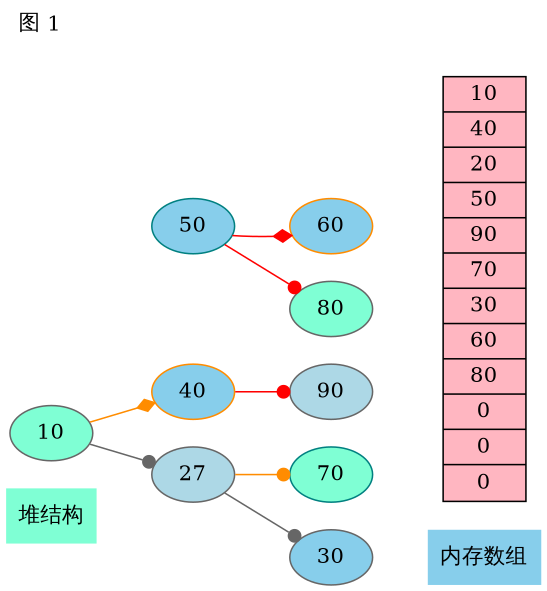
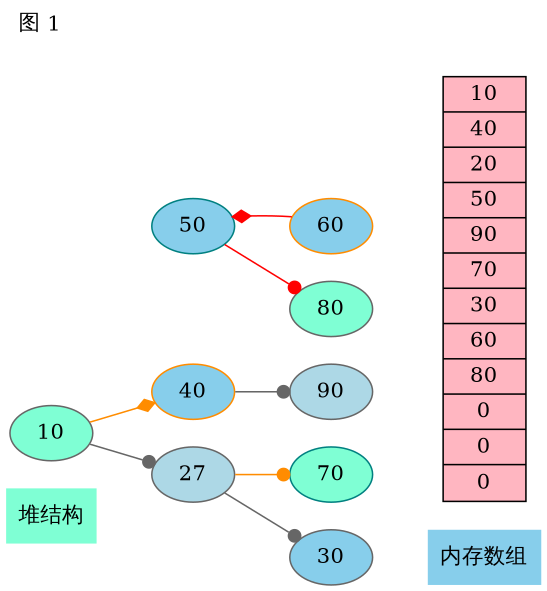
(253, 236) -> (271, 216)
(256, 392) -> (256, 392)
